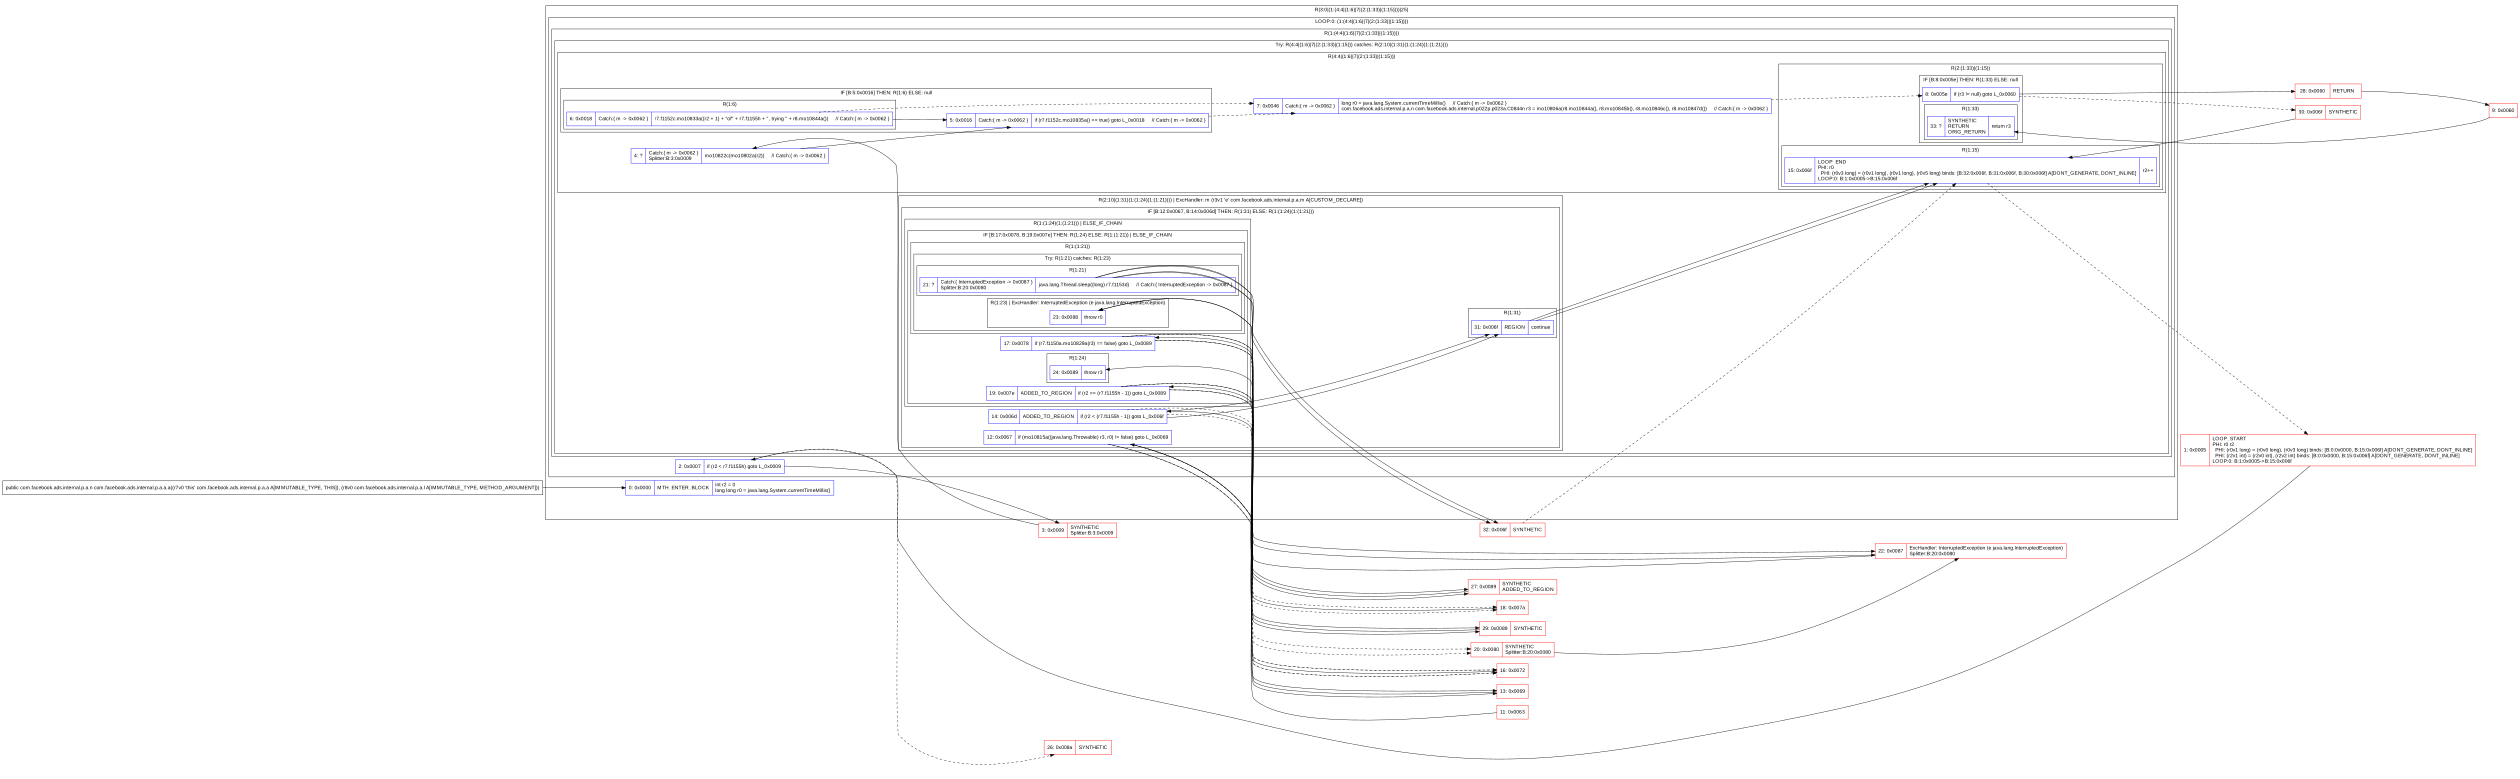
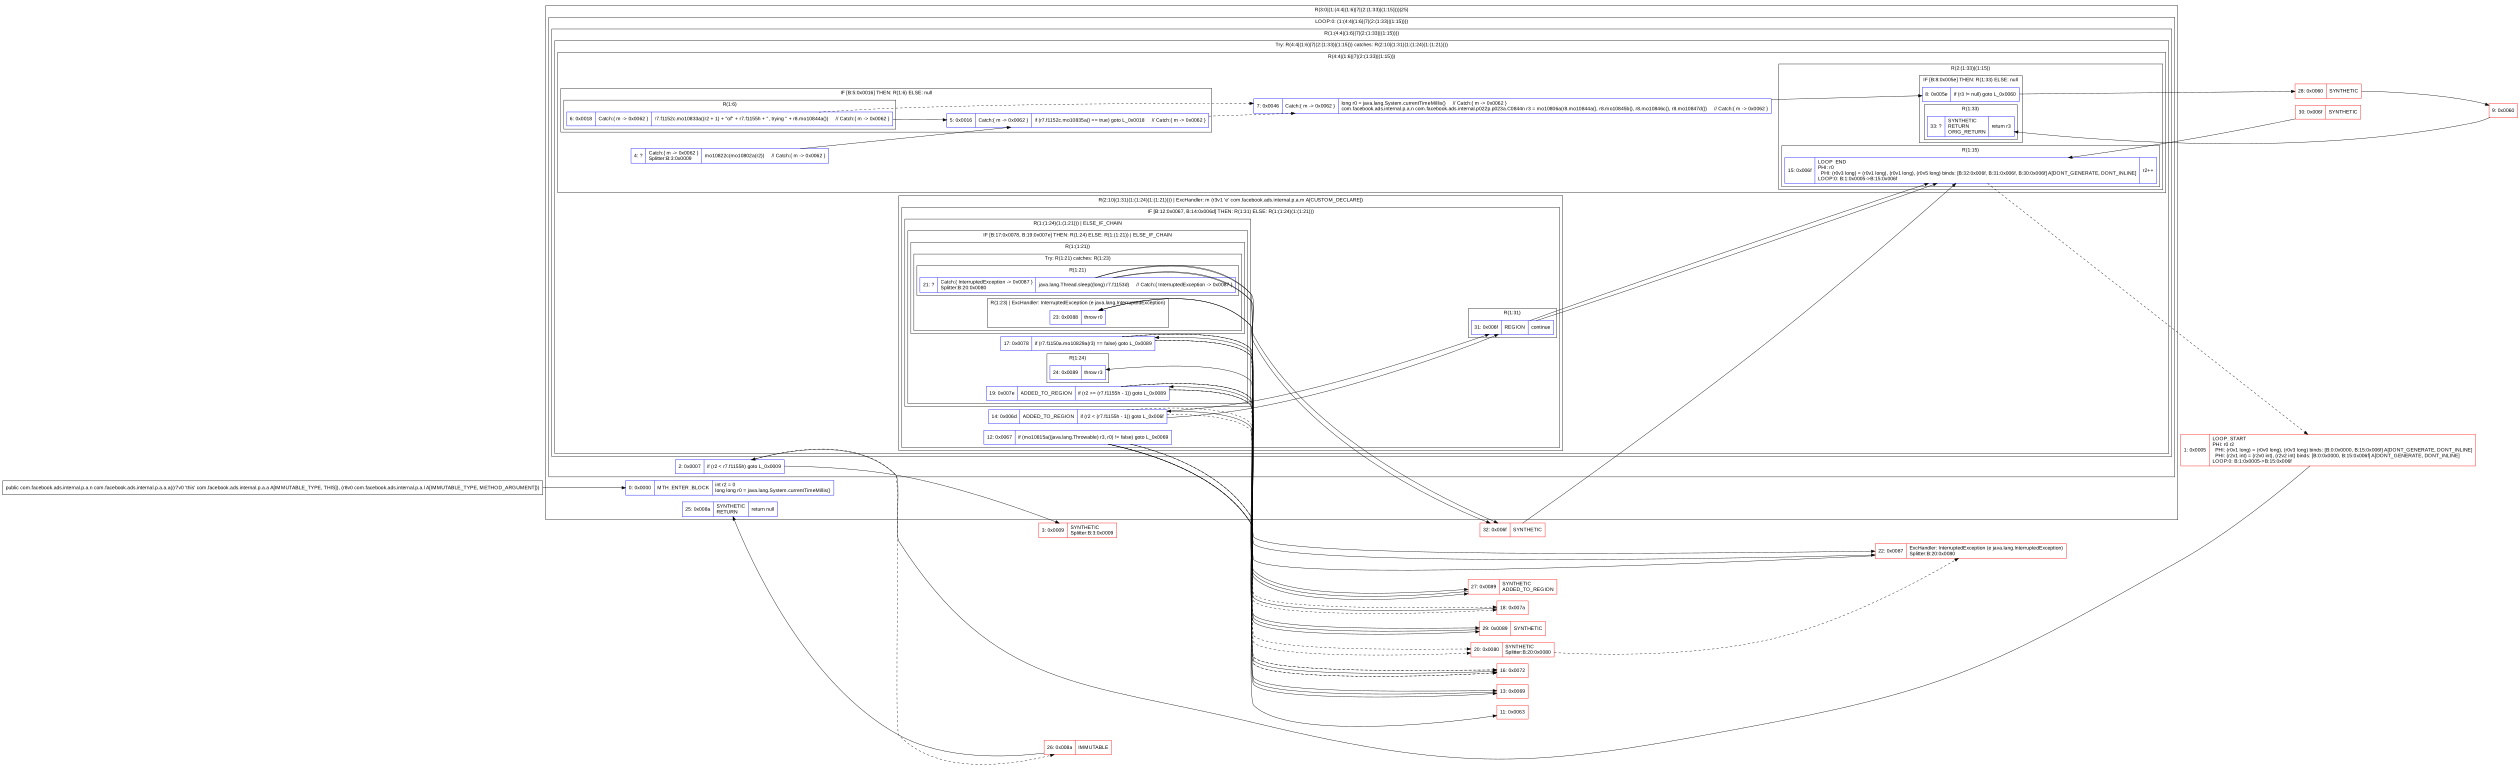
(2344, 91) -> (2344, 91)
(1845, 98) -> (1845, 98)
(2156, 102) -> none
(897, 181) -> none
(1743, 361) -> (1743, 361)
none -> (730, 509)
(1763, 641) -> (1763, 641)
(1252, 690) -> (1252, 697)
(1093, 747) -> (1093, 747)
